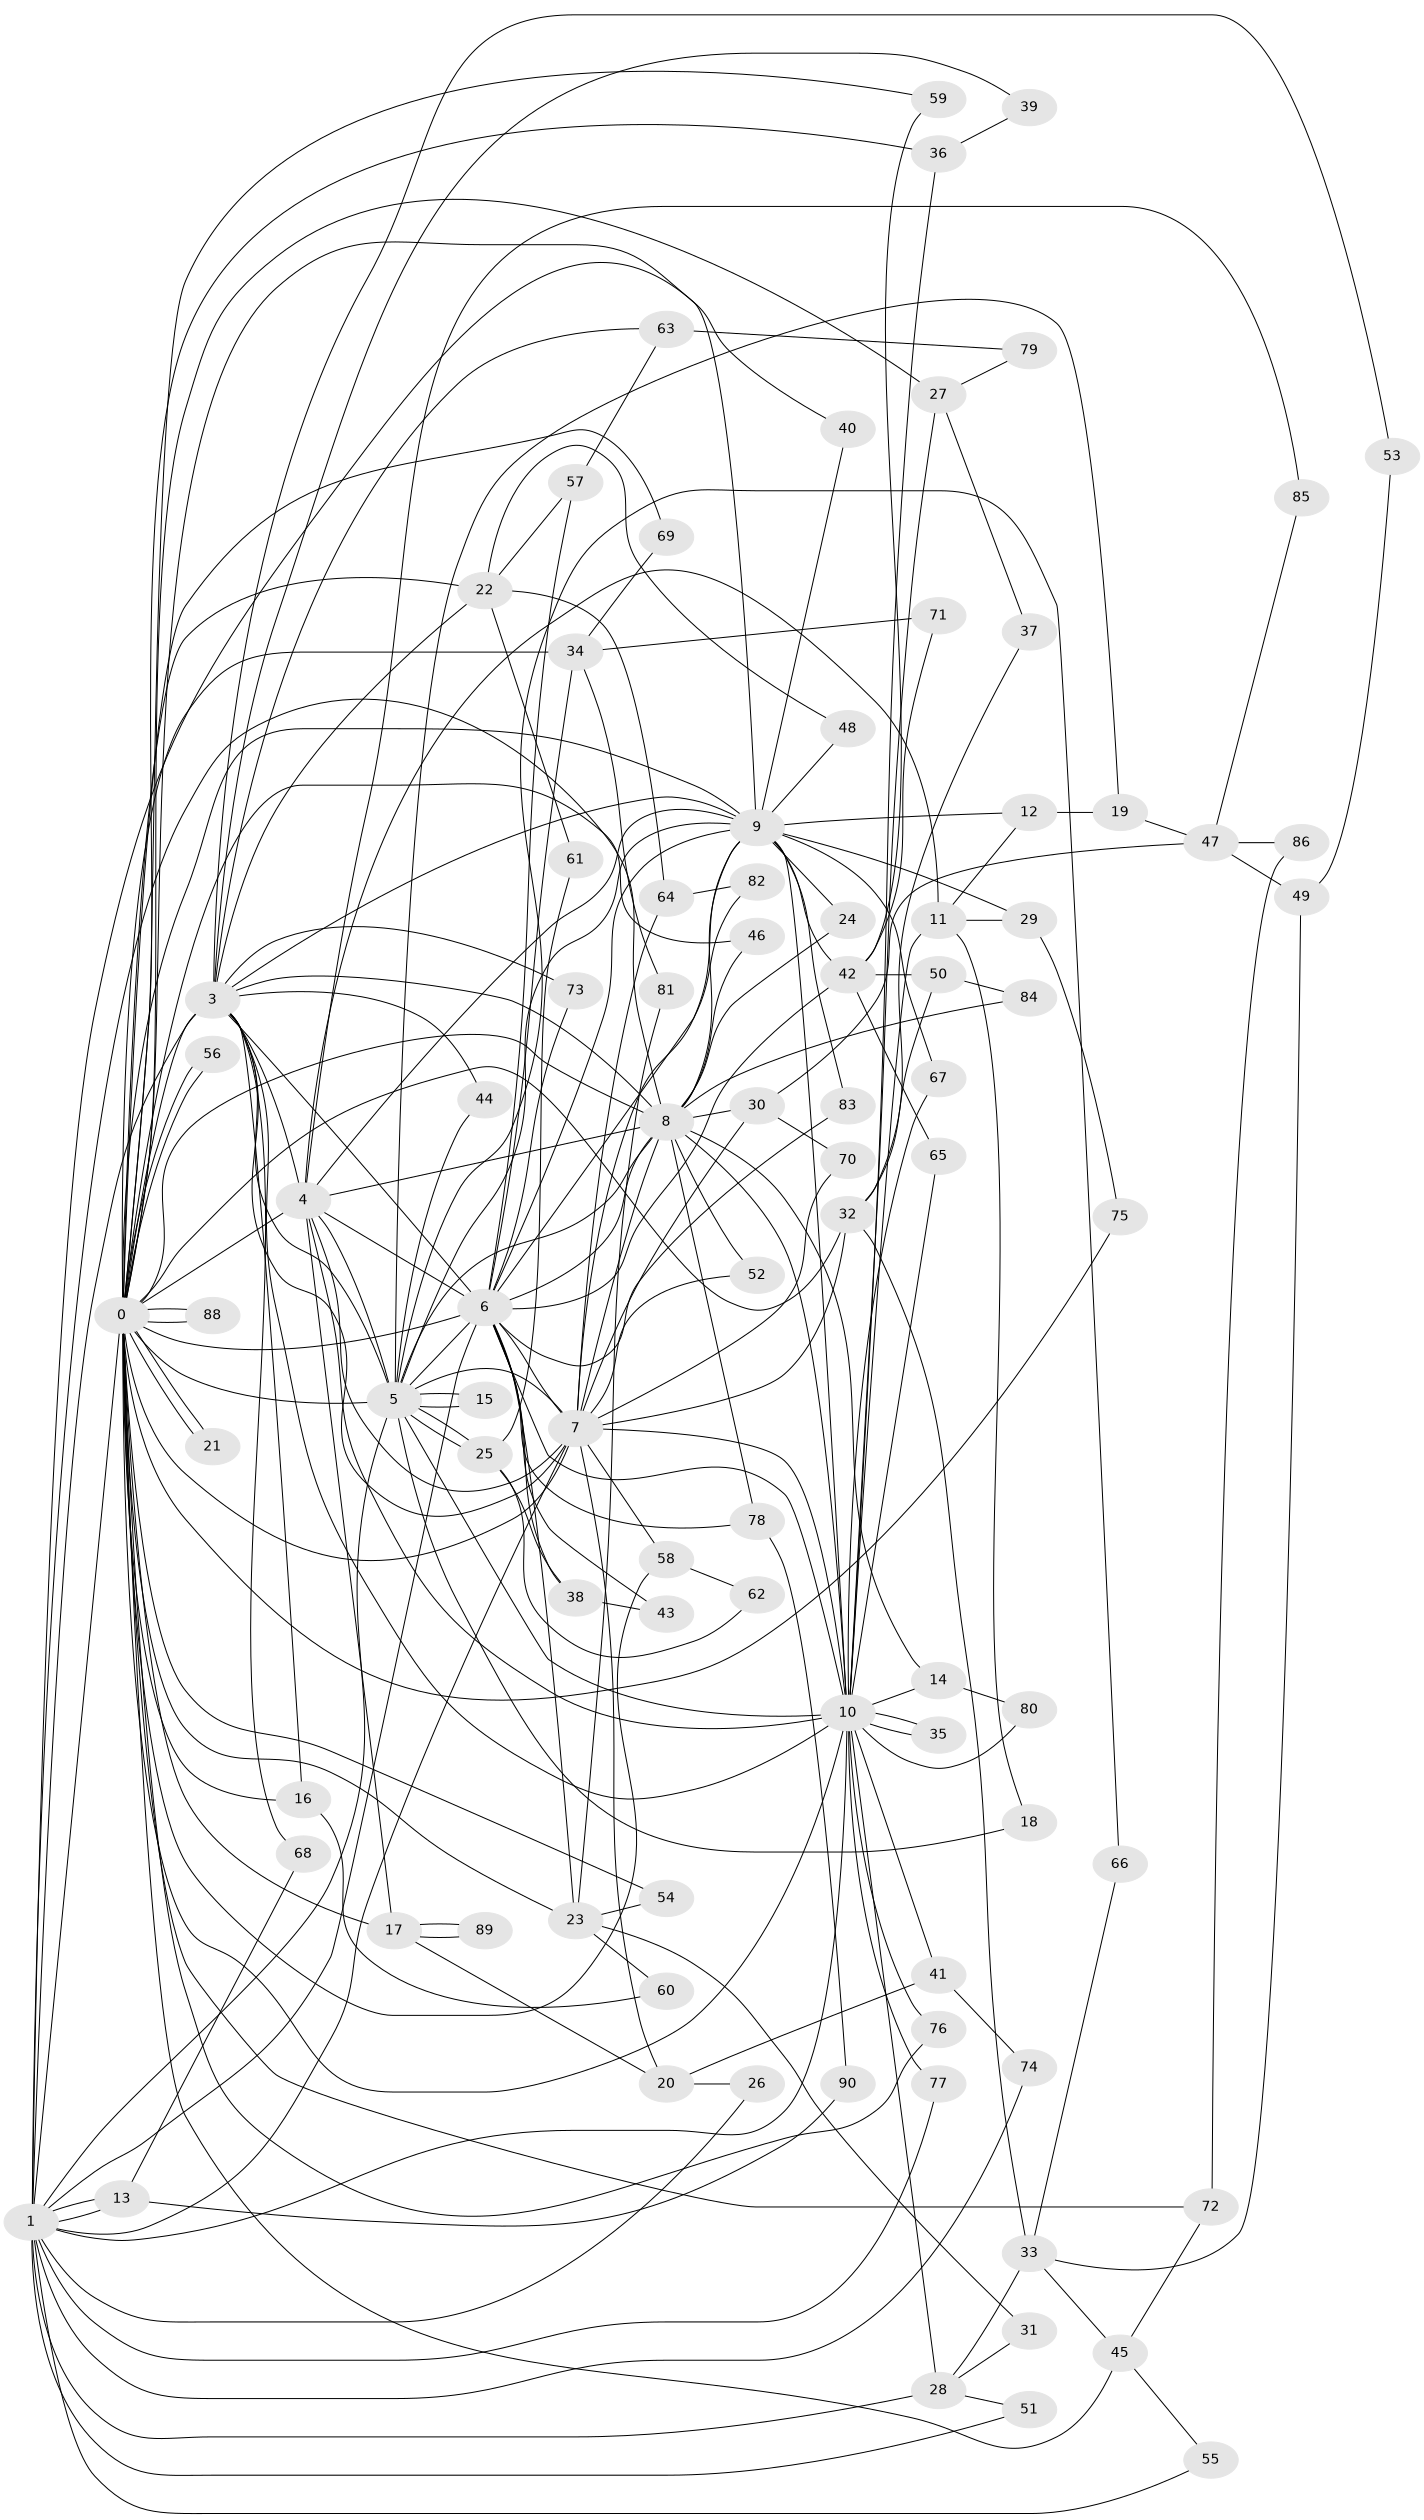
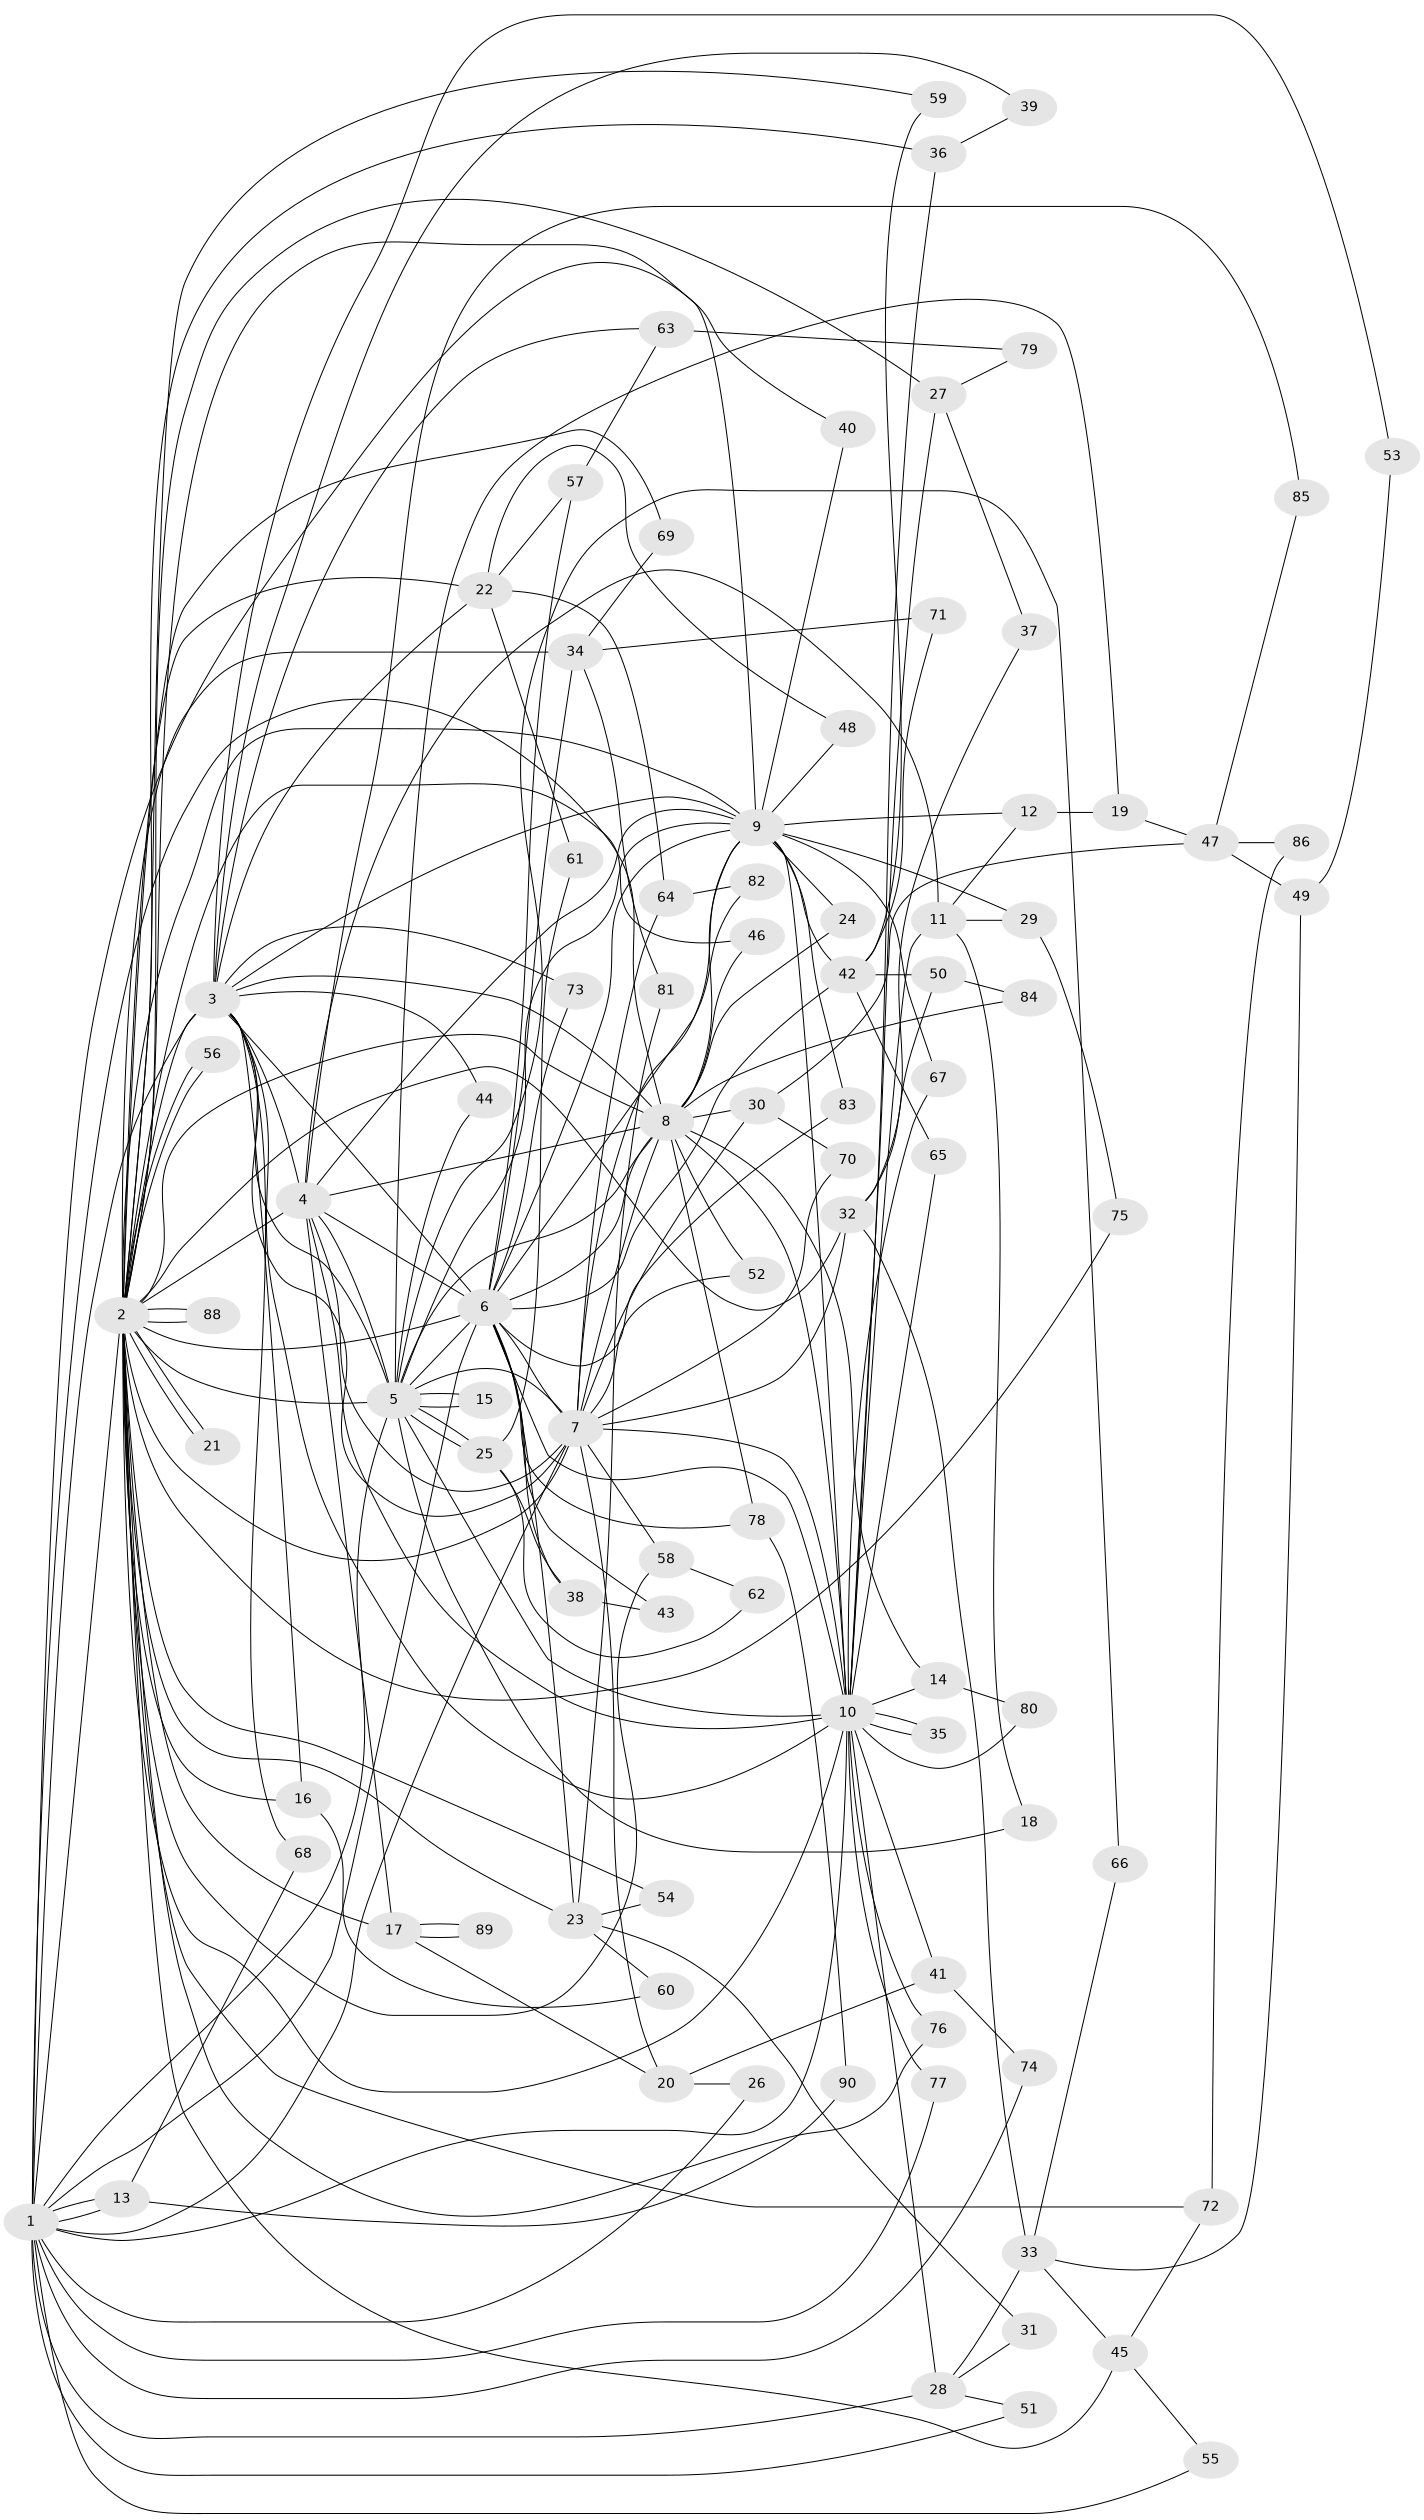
(122, 1316) -> (122, 1316)
